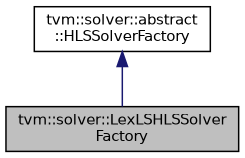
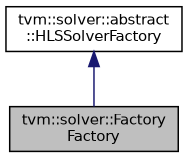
(122, 129) -> (94, 129)
